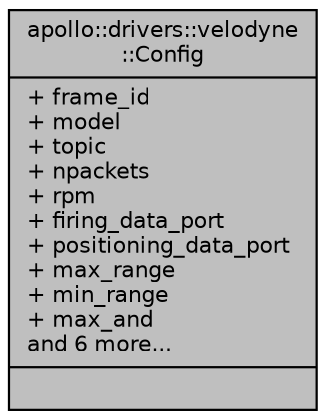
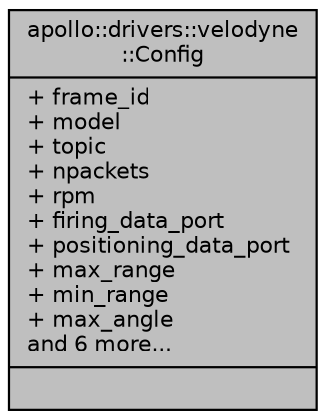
(91, 320) -> (101, 320)
